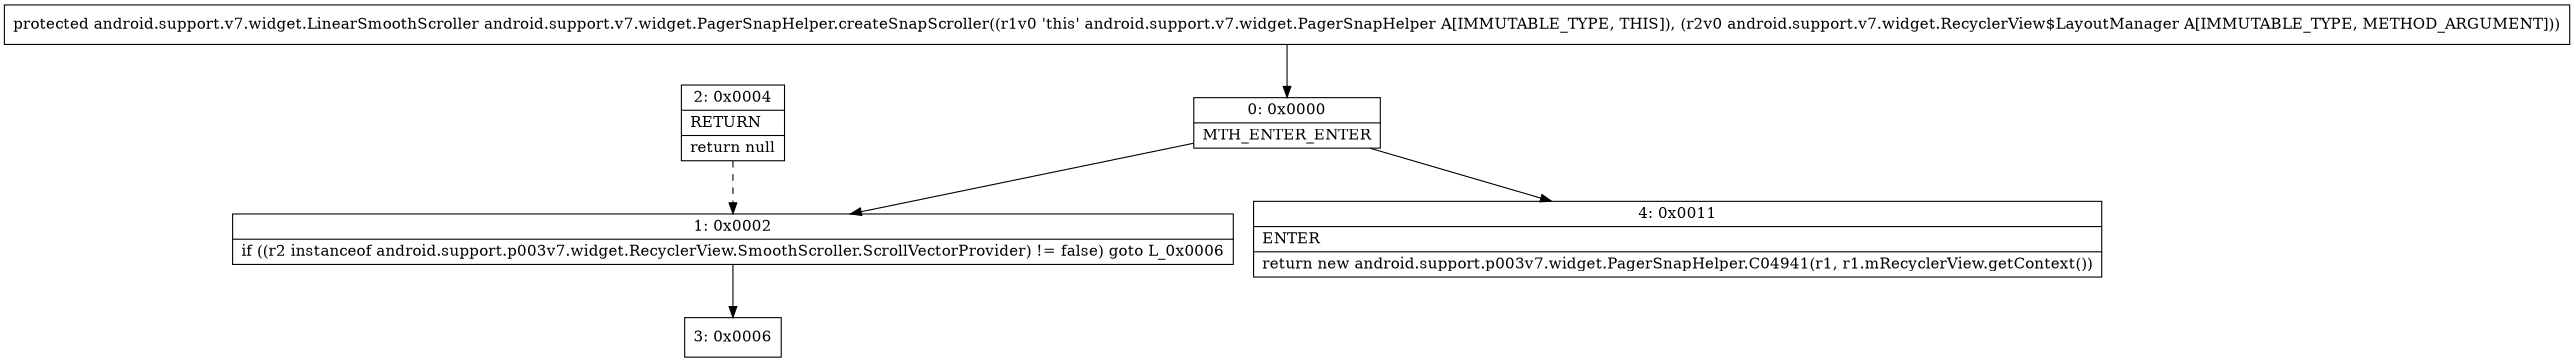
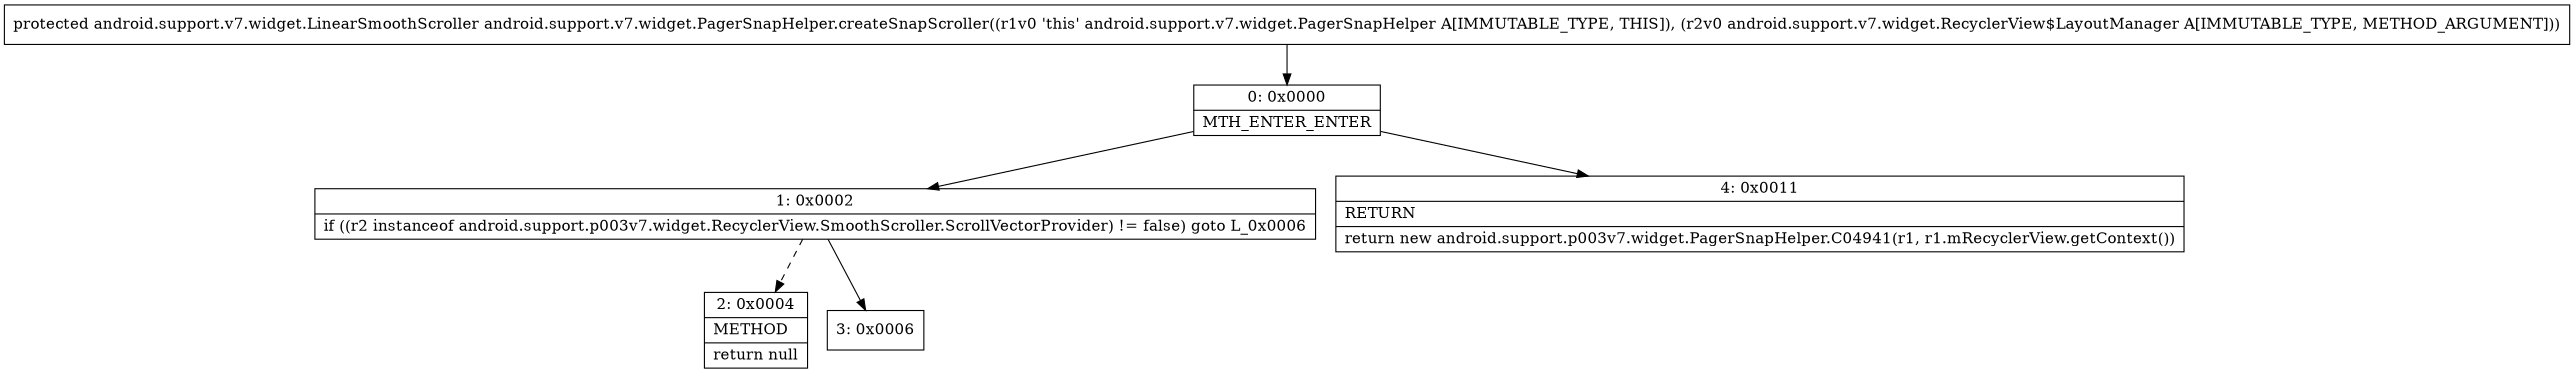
(726, 122) -> (751, 330)
(733, 182) -> (792, 261)
(1291, 239) -> (1380, 213)
